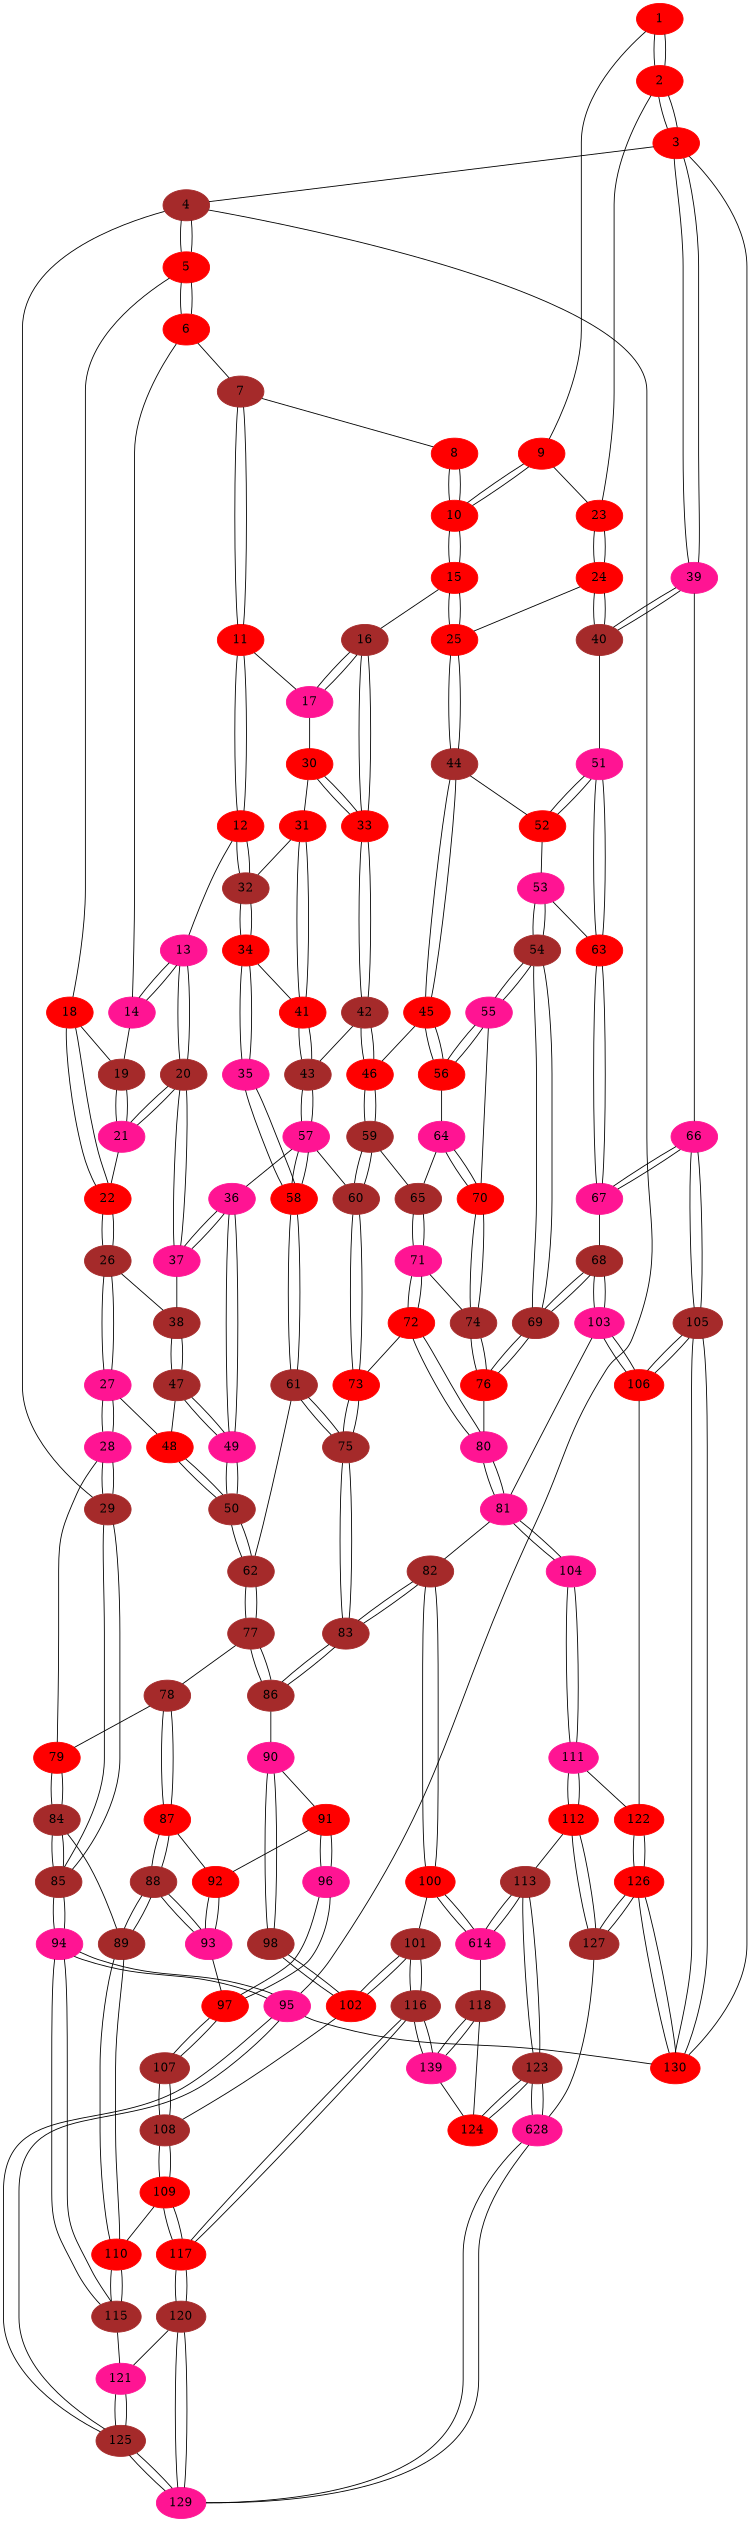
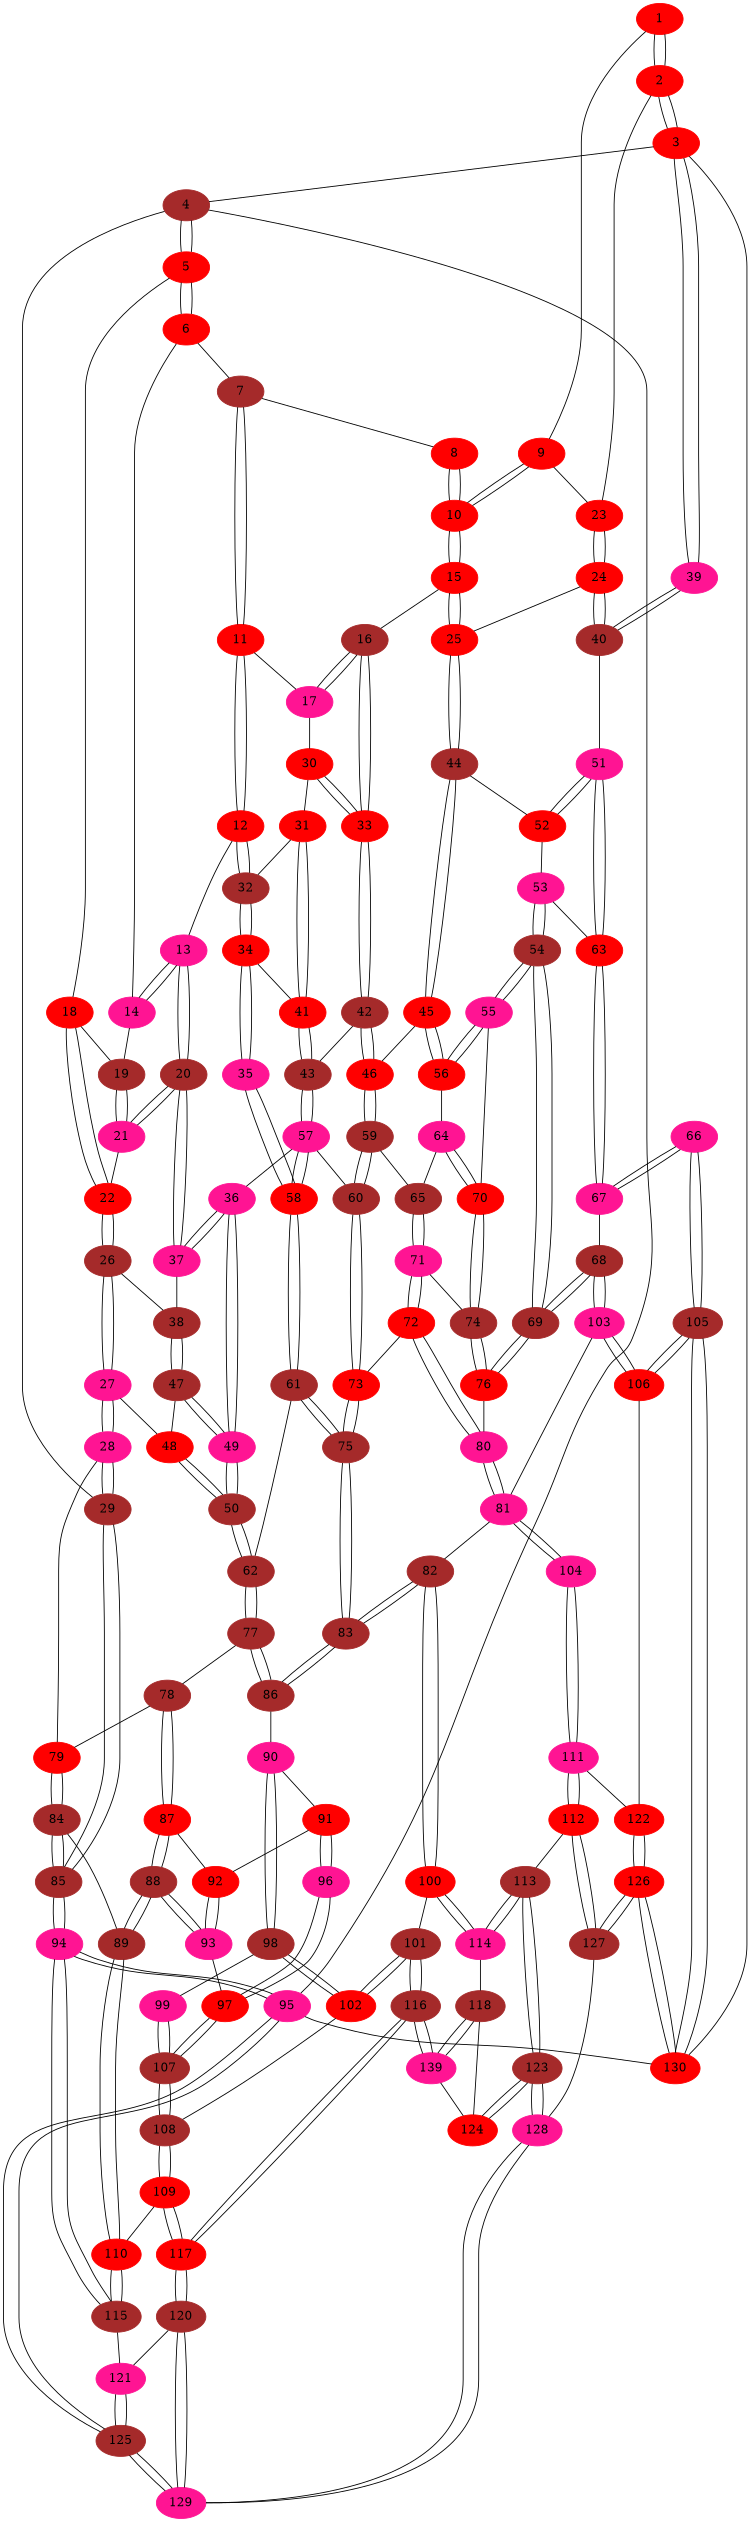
(694, 857) -> none
(480, 1944) -> (480, 1944)
none -> (163, 2006)
(537, 2130) -> (537, 2130)
